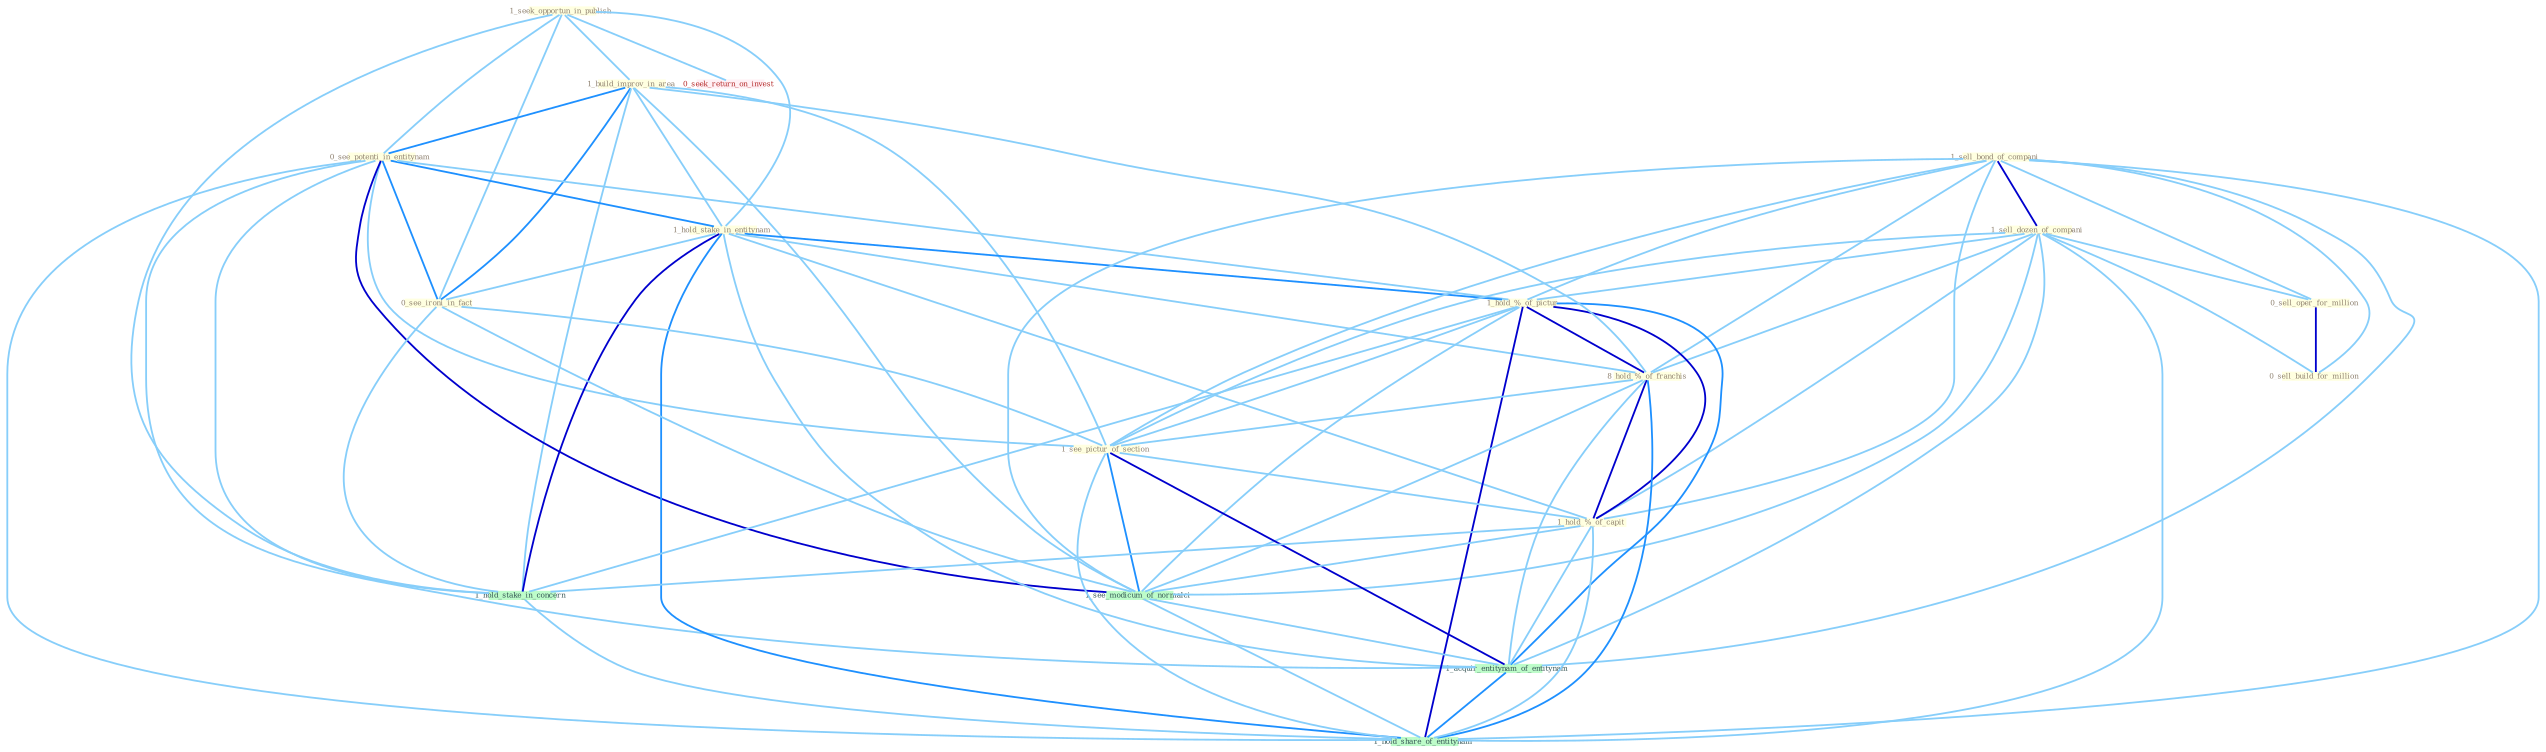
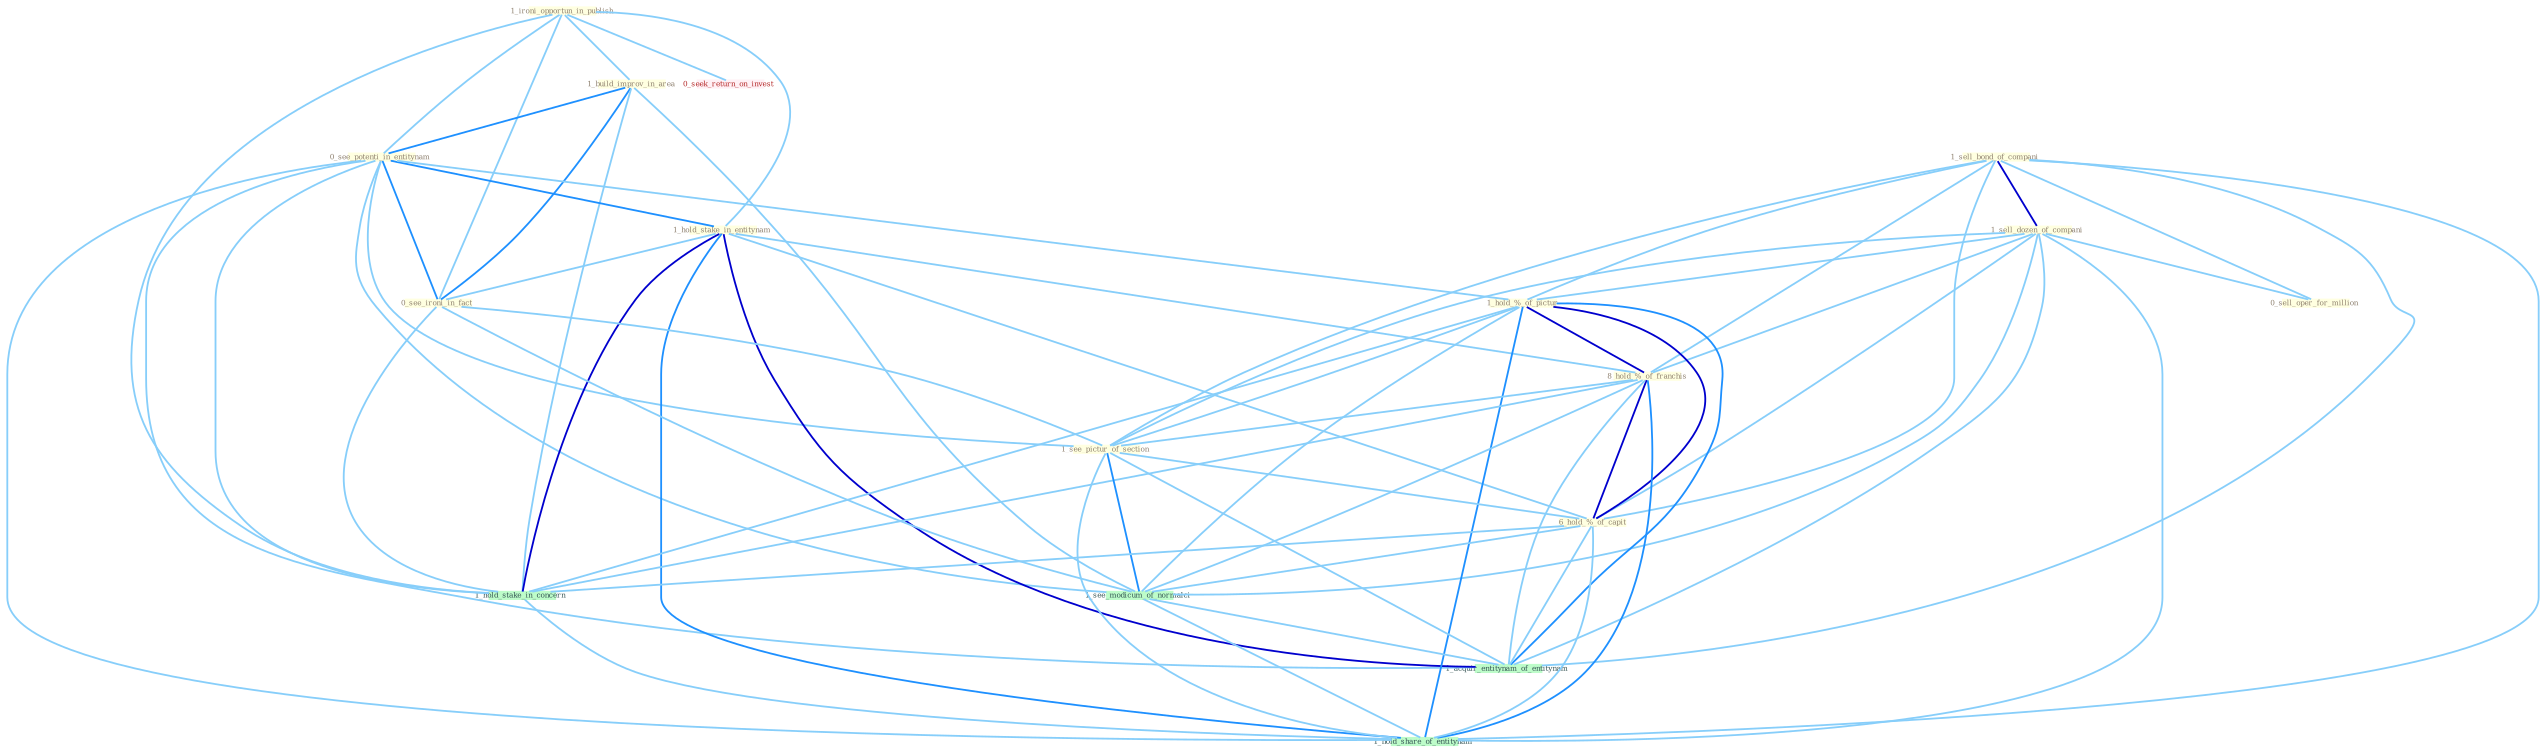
(563, 11) -> (563, 11)
(678, 157) -> none
(1171, 173) -> (1057, 491)
(942, 193) -> none
(1287, 215) -> none
(1142, 268) -> none
(2316, 376) -> none
(641, 489) -> (641, 489)
(1593, 522) -> (1593, 522)
(1464, 565) -> (1464, 565)
(1337, 575) -> (1337, 575)
(1080, 606) -> (1080, 606)
(1467, 705) -> none
